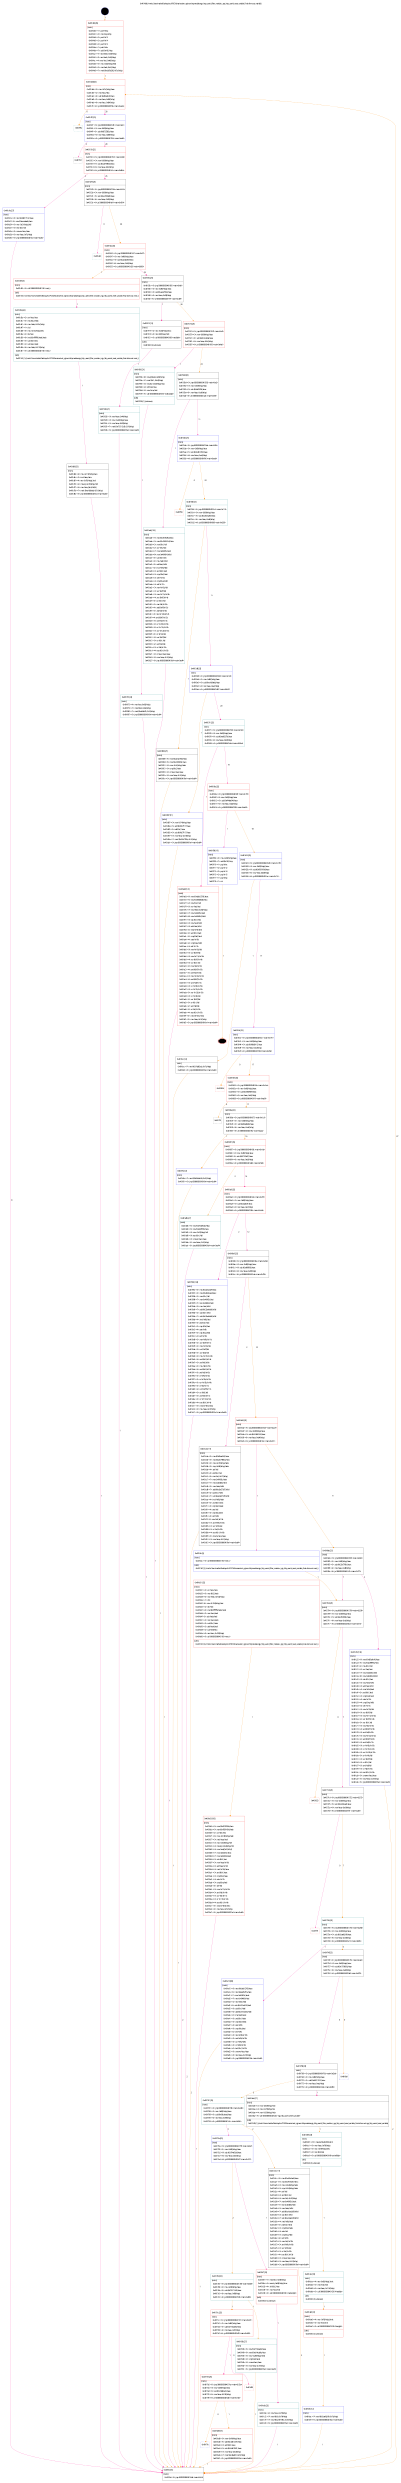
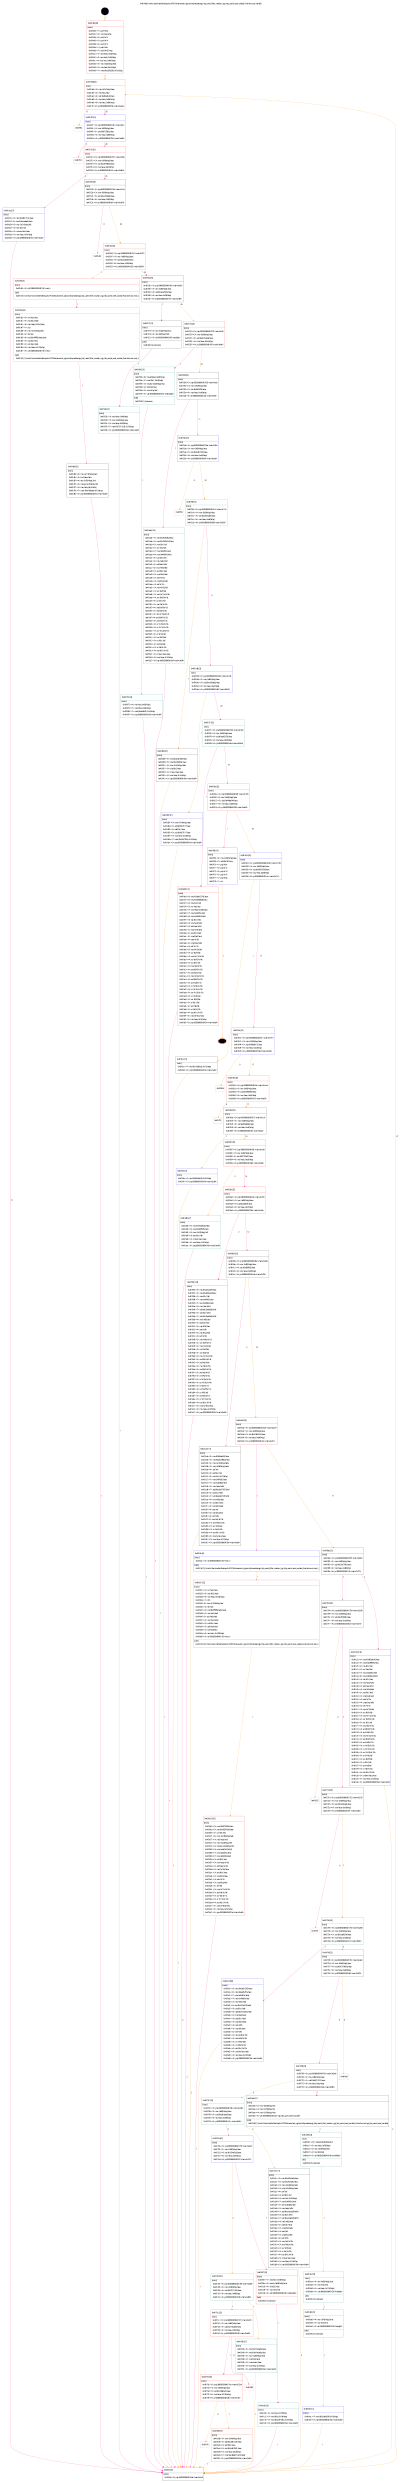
(323, 1583) -> (256, 1575)
